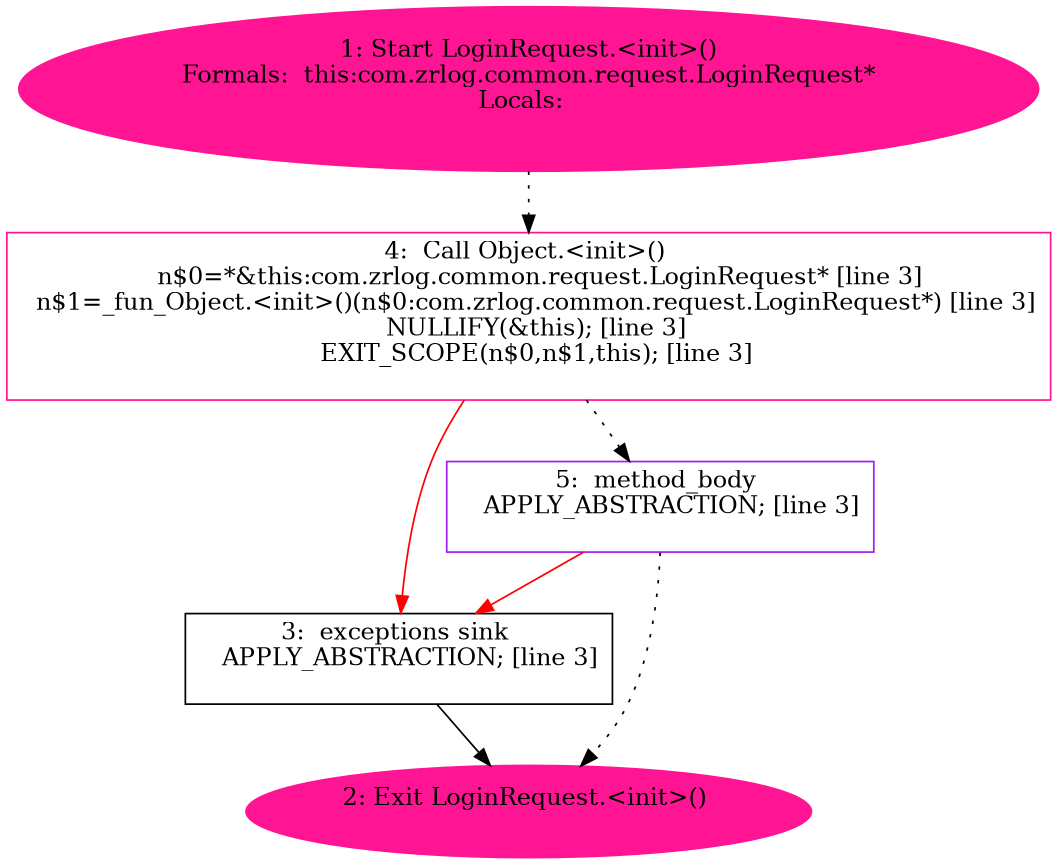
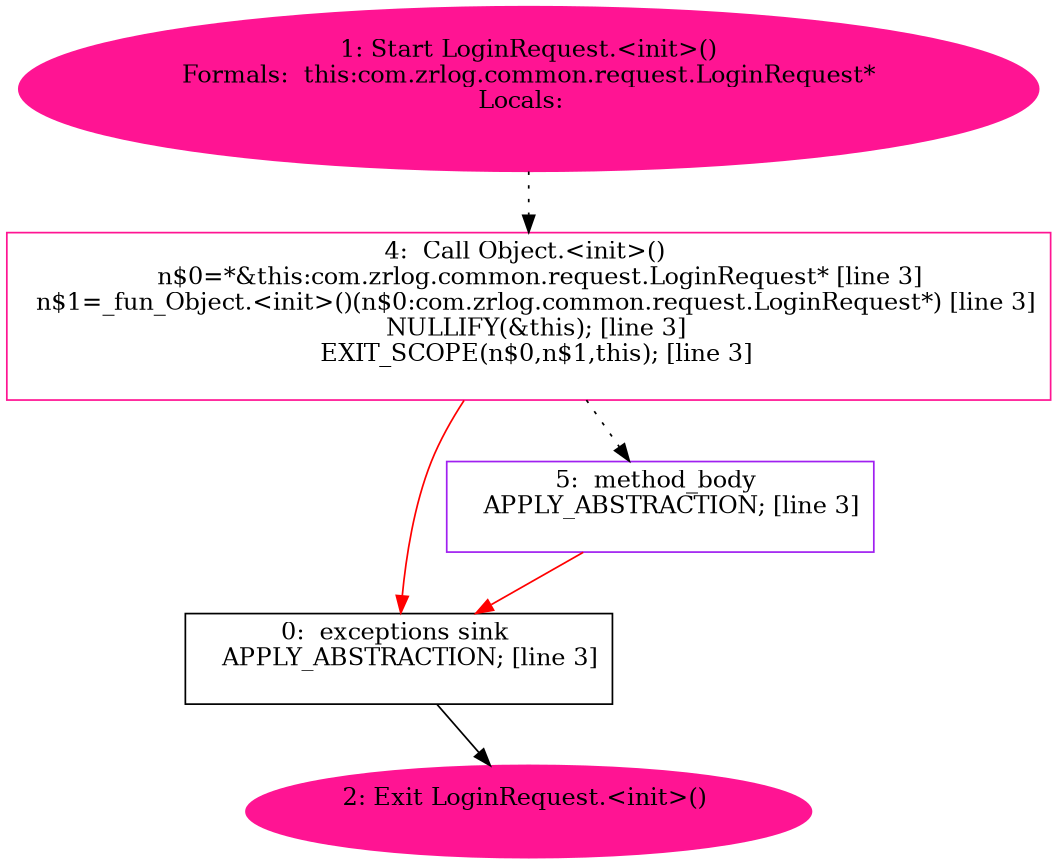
(399, 659) -> (399, 659)
(644, 660) -> none
